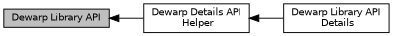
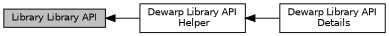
(57, 18) -> (55, 18)
(196, 18) -> (193, 18)
